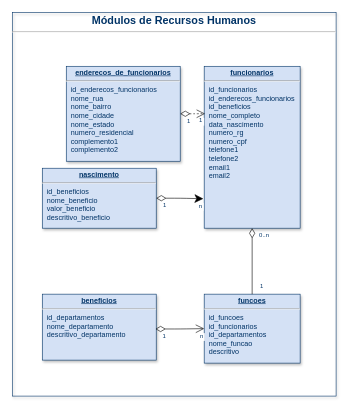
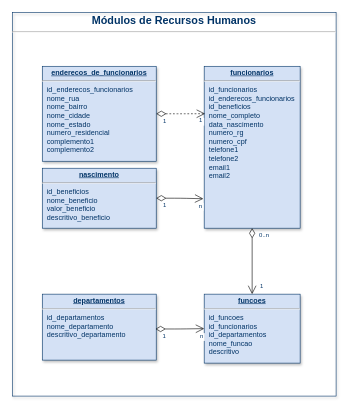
(123, 114) -> (99, 114)
(195, 199) -> (197, 199)
(252, 290) -> (252, 289)
(87, 312) -> (87, 312)
